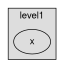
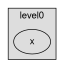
(32, 16) -> (32, 16)
